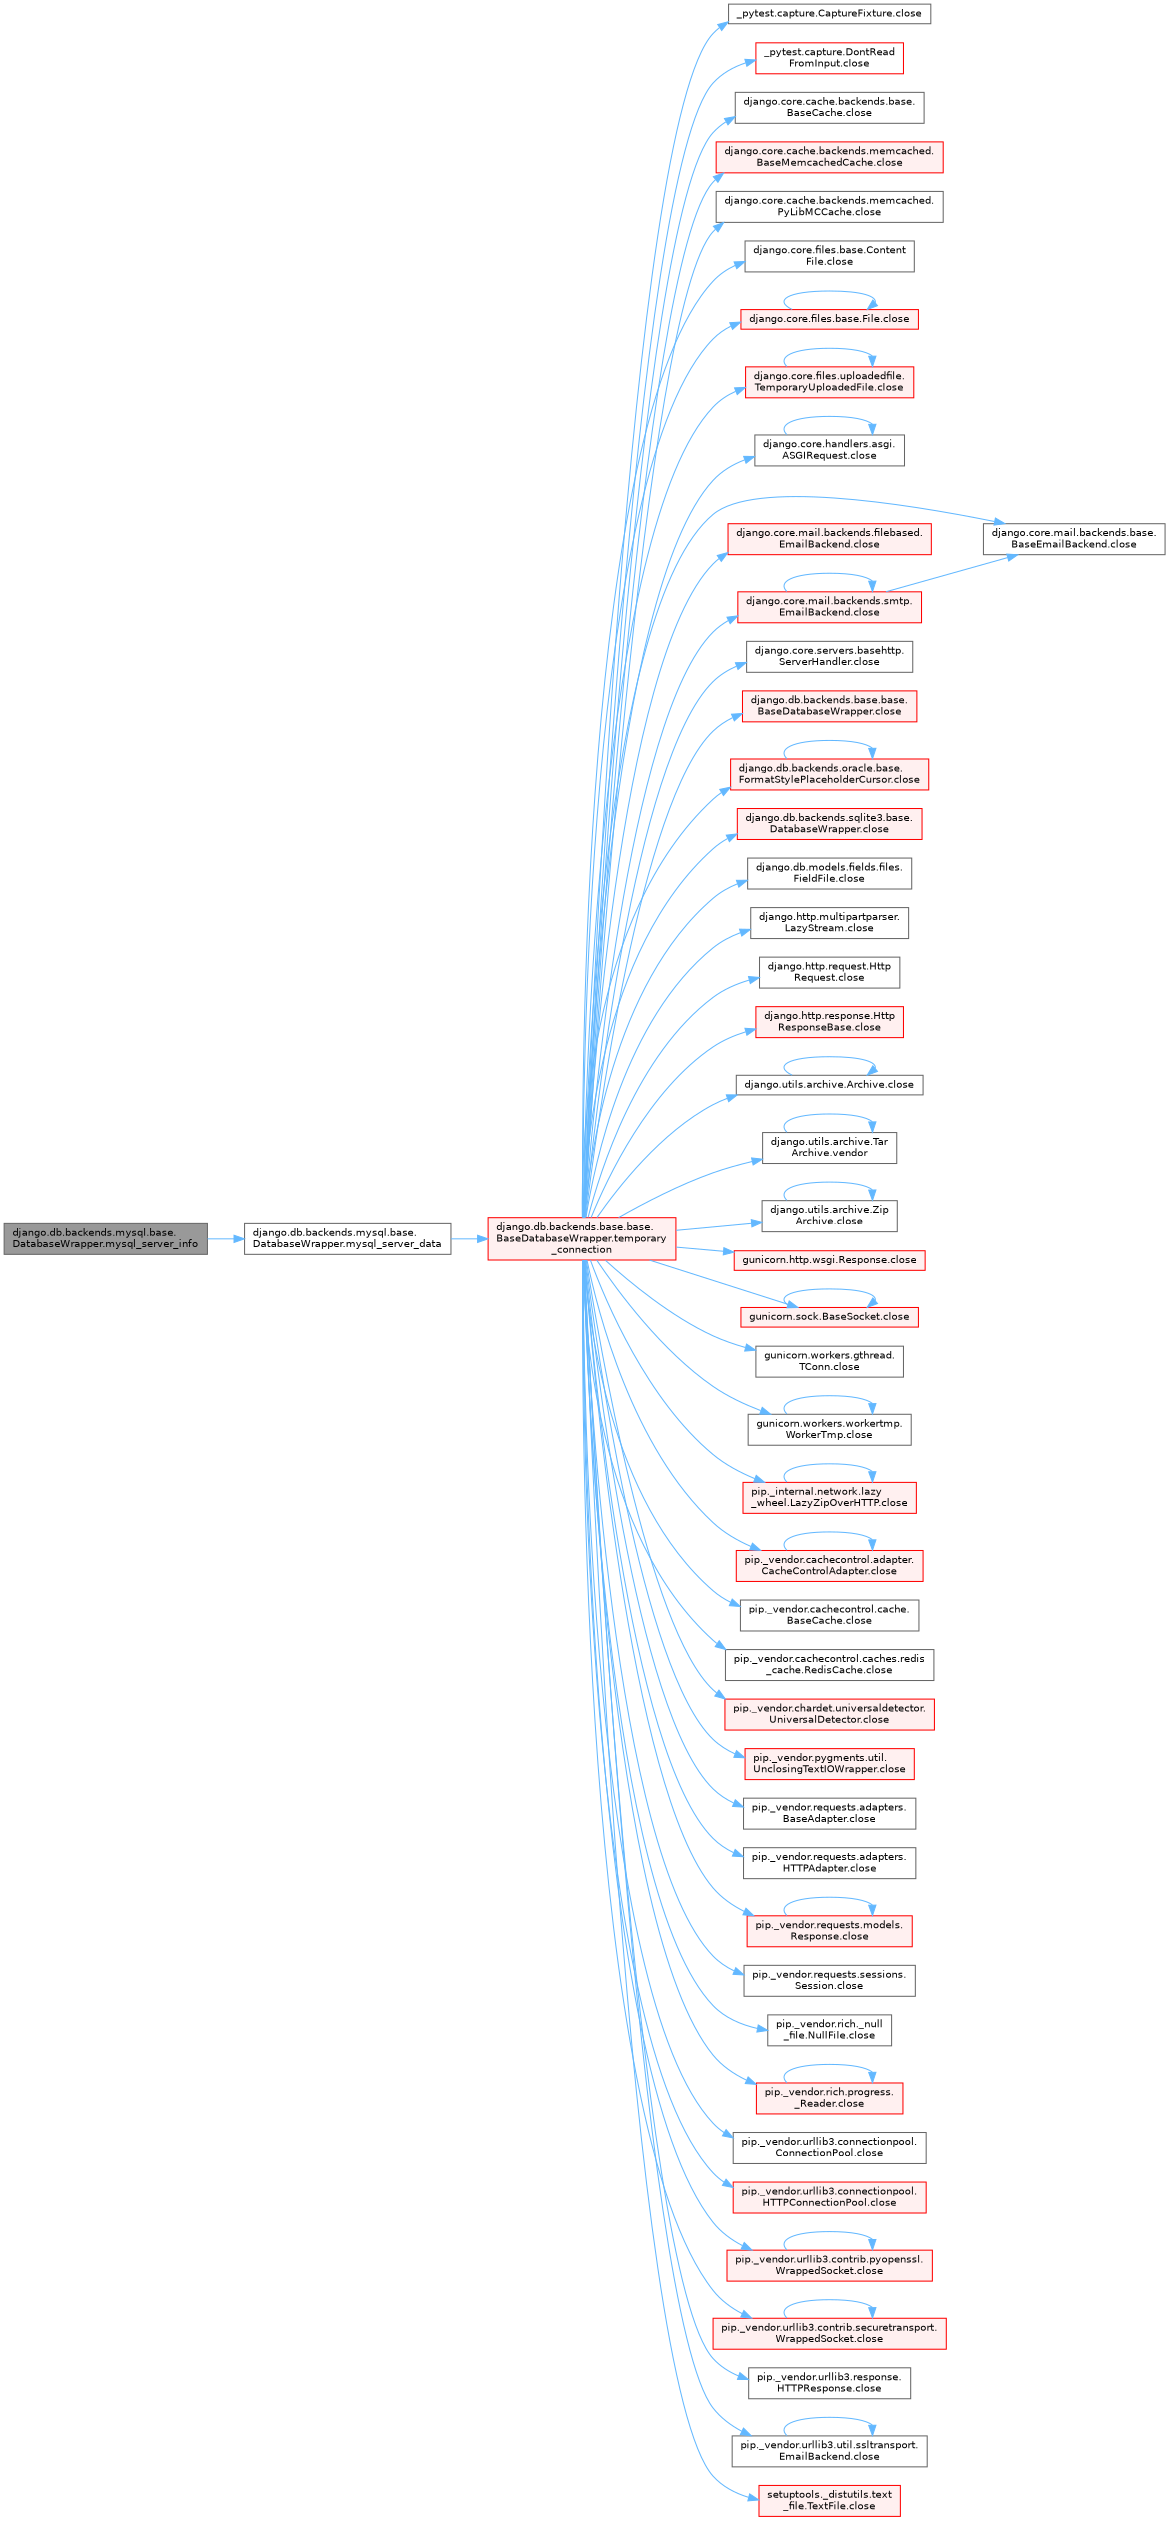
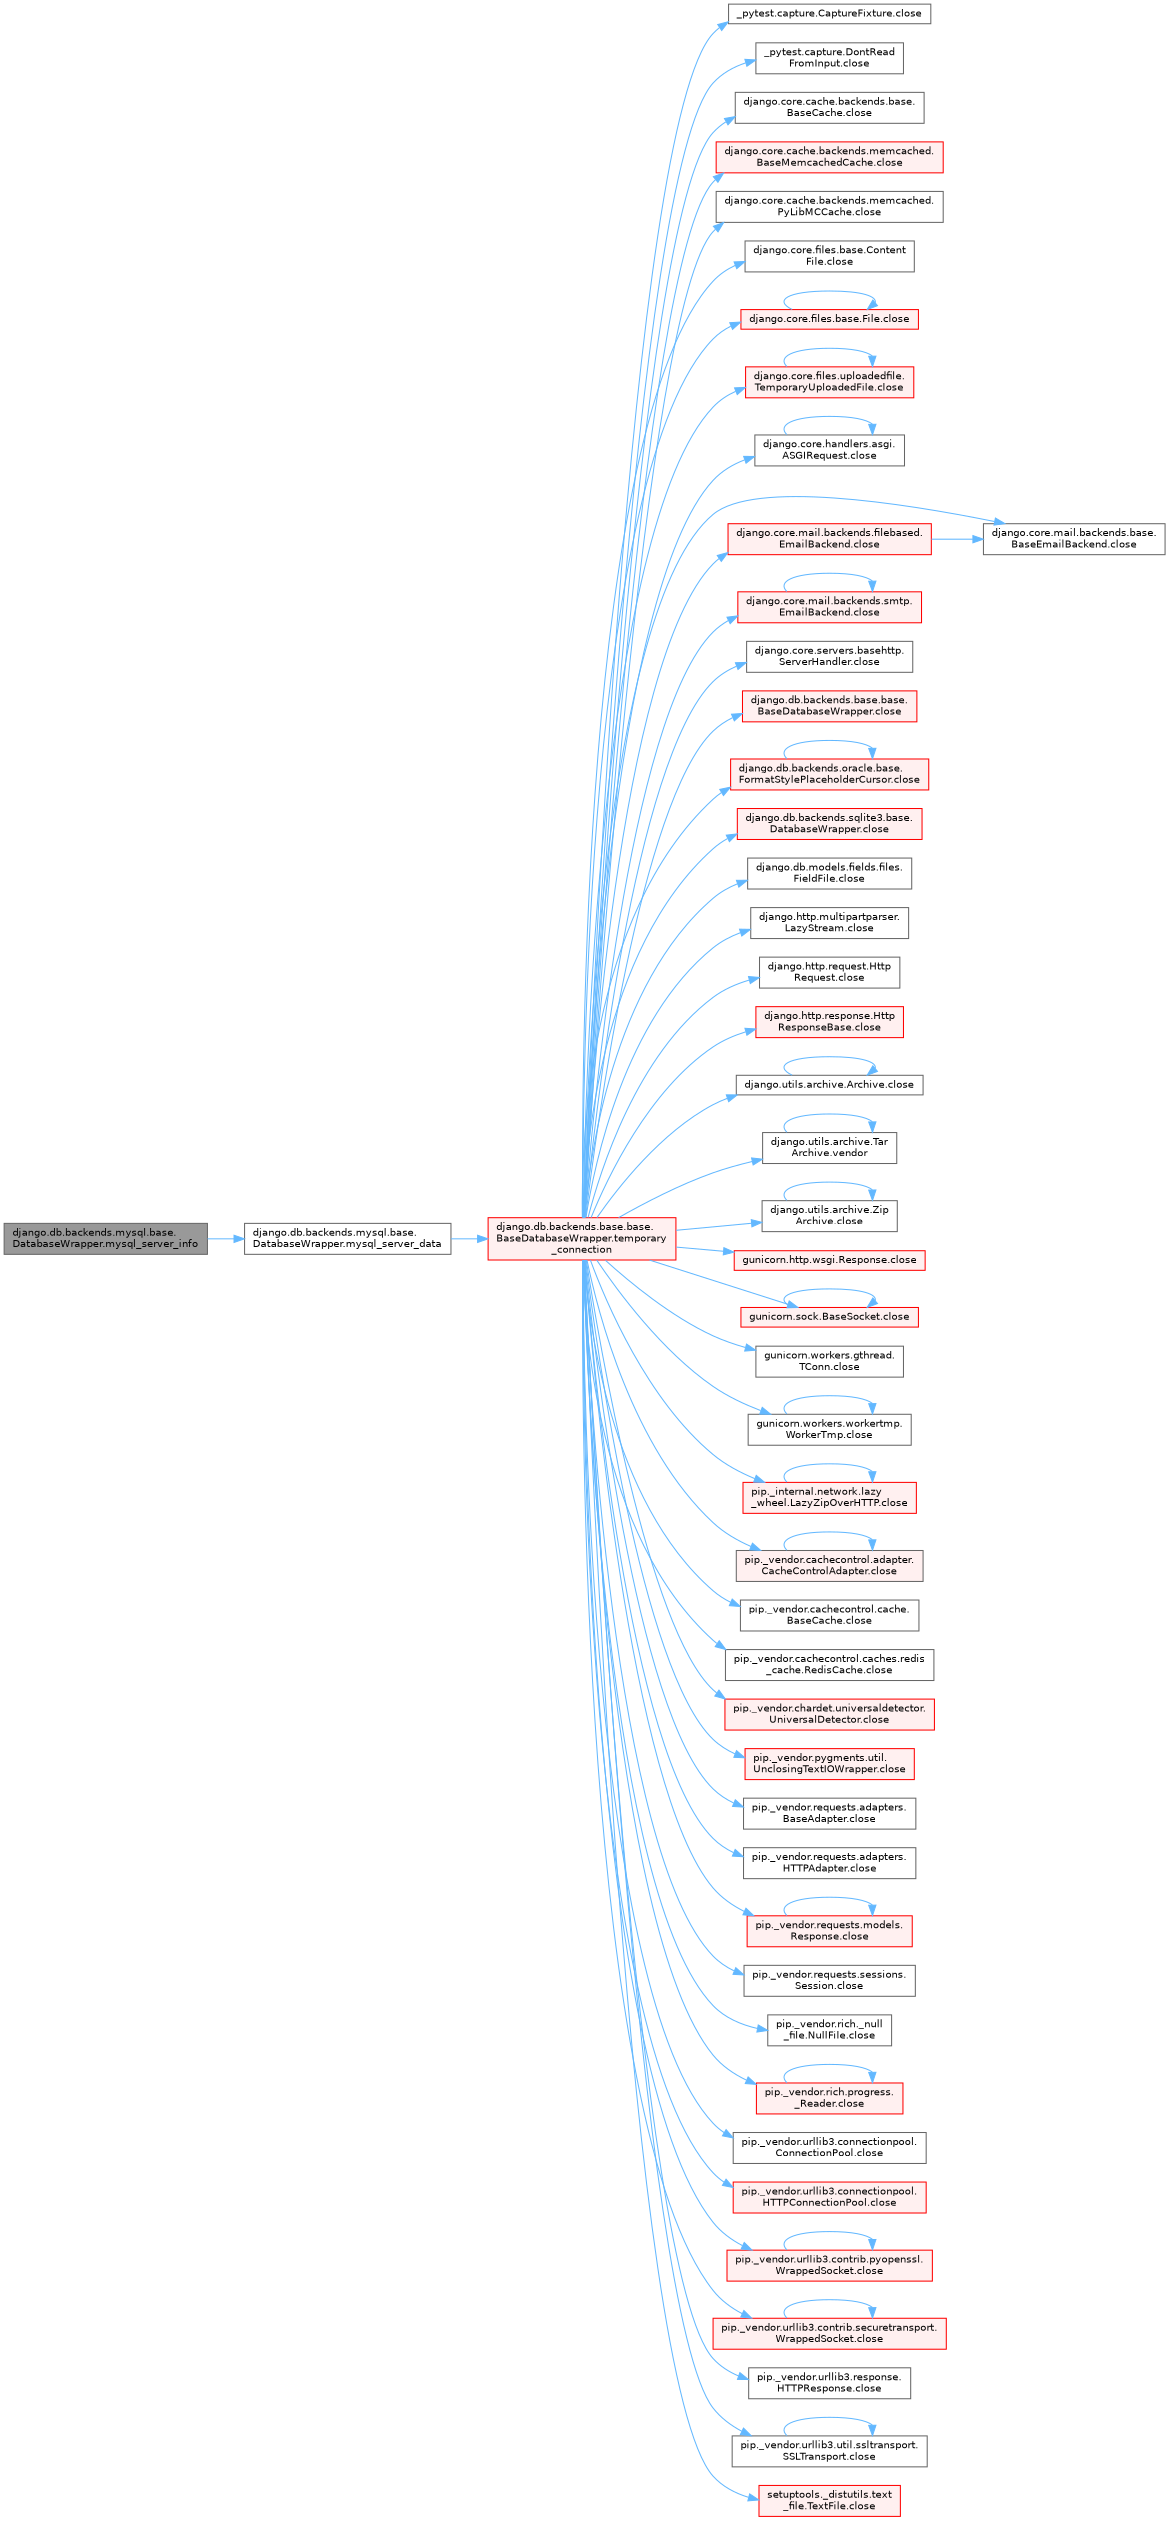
(830, 58) -> (830, 58)
(947, 575) -> (952, 539)
(830, 1566) -> (830, 1566)
(830, 2451) -> (830, 2451)
